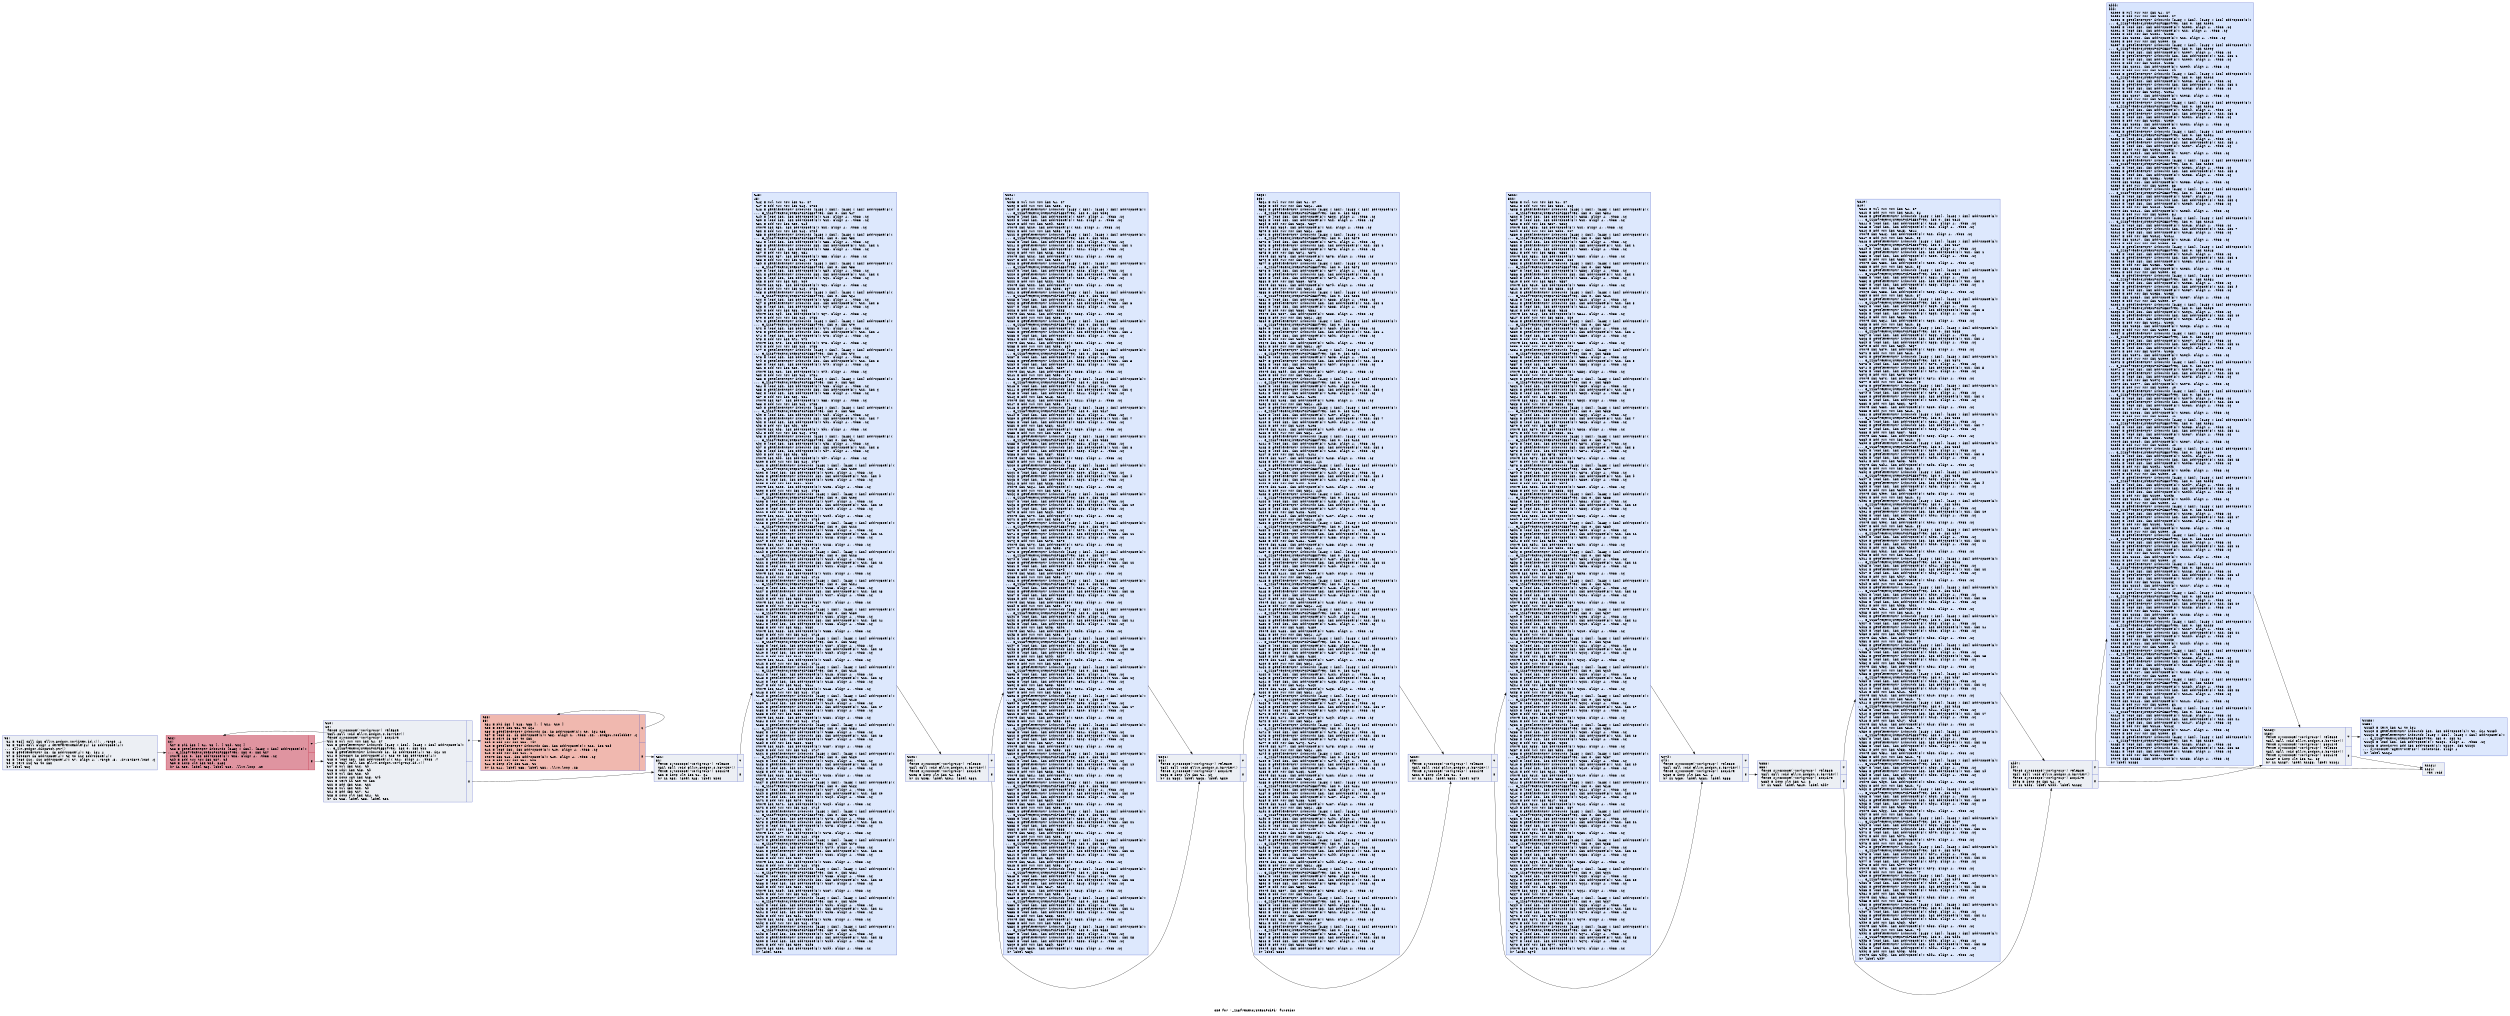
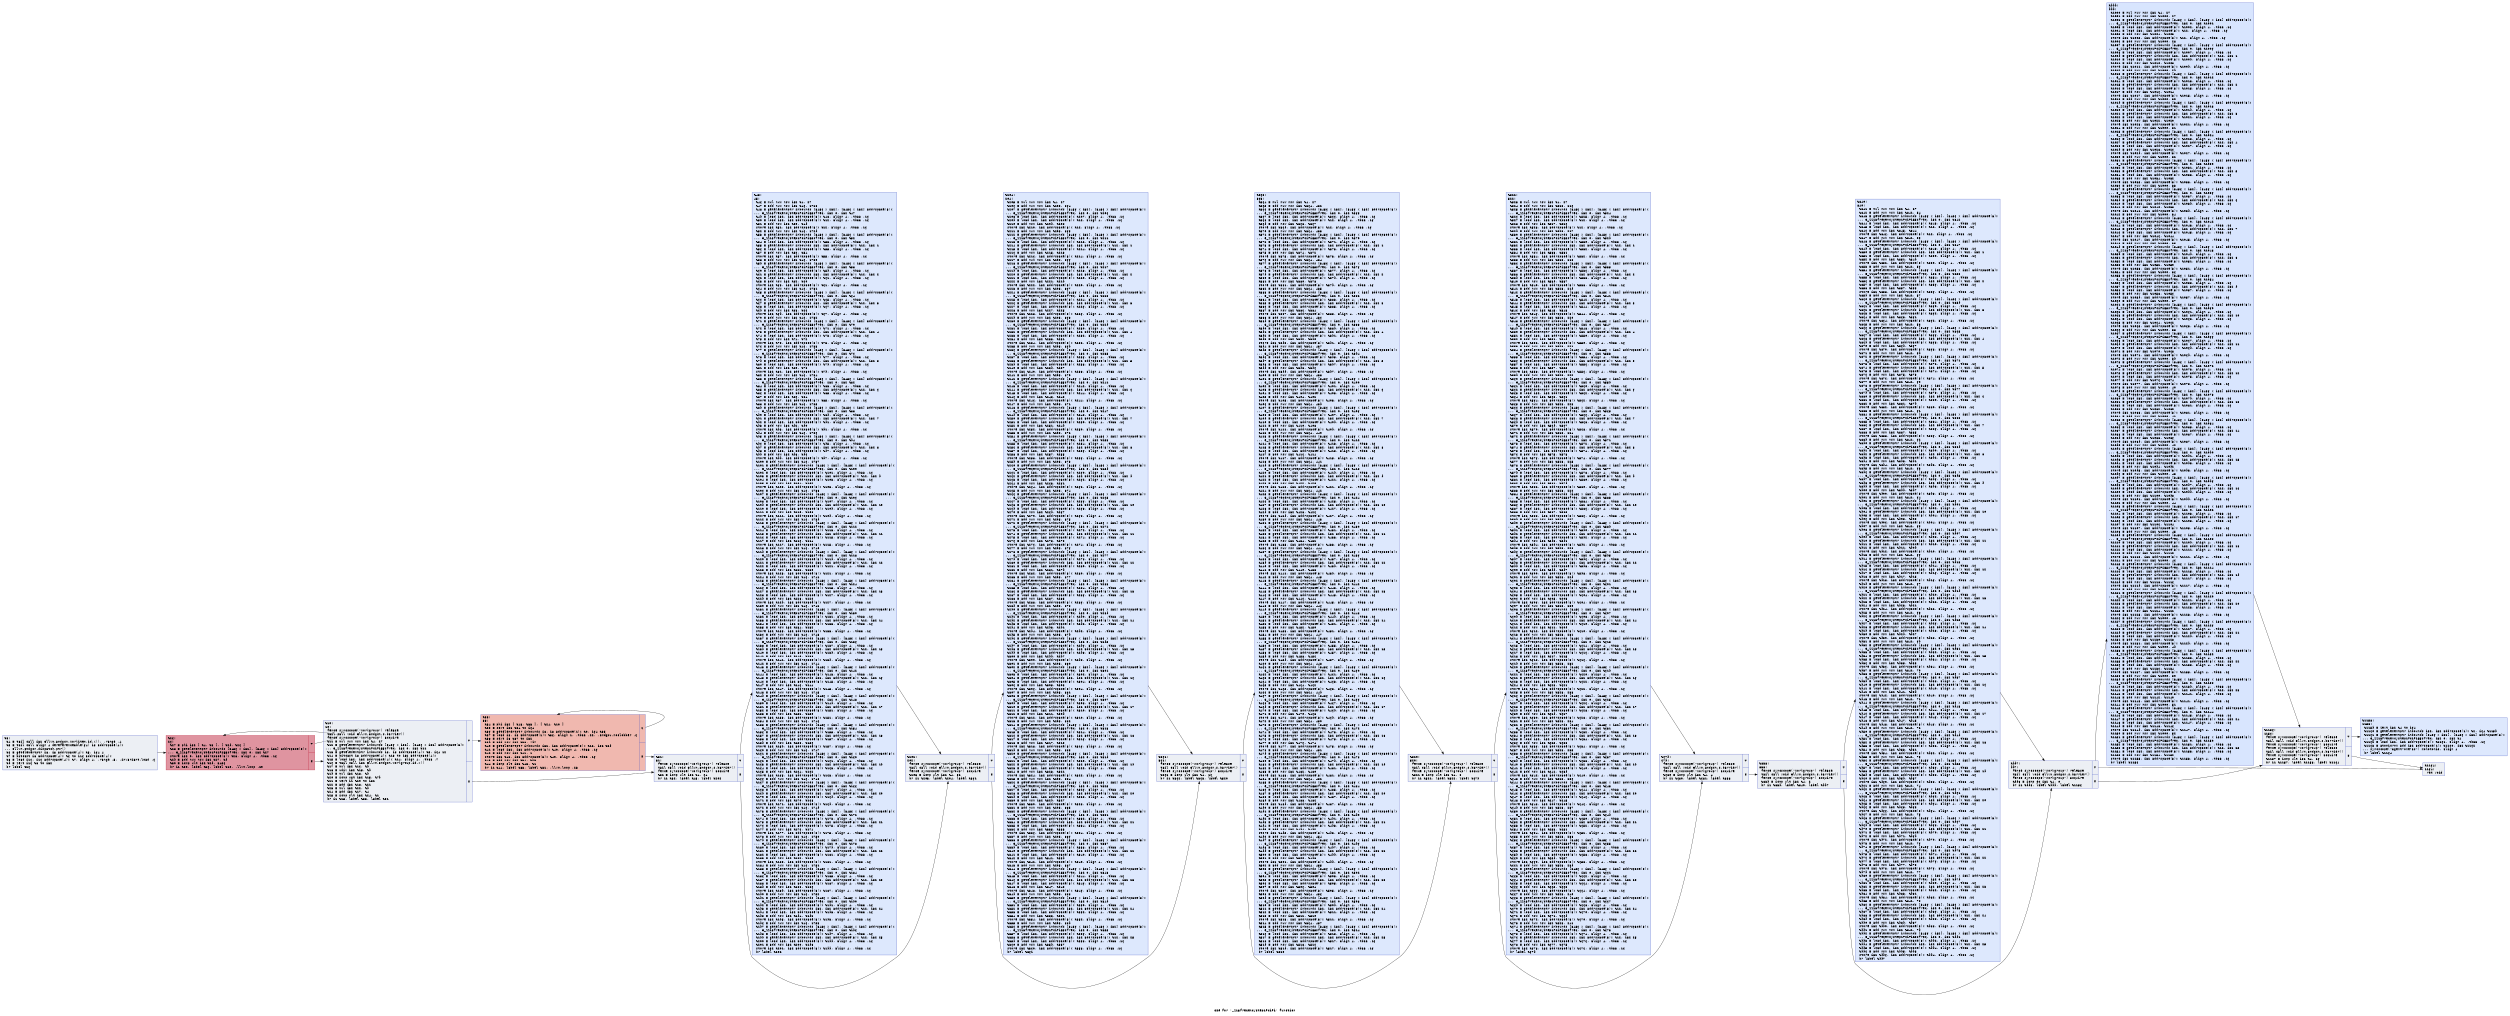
none -> (827, 988)
